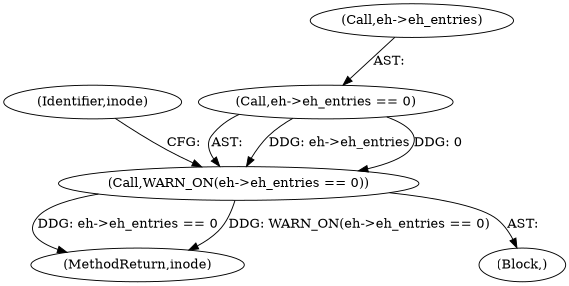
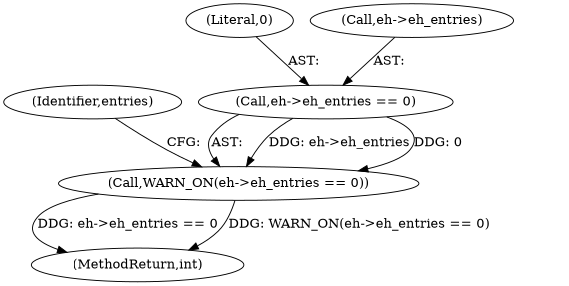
none -> (240, 21)
(93, 102) -> (93, 102)
(138, 265) -> (138, 265)
(522, 265) -> none
